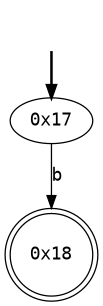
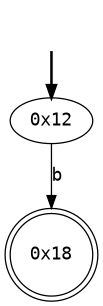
(51, 121) -> (51, 121)
